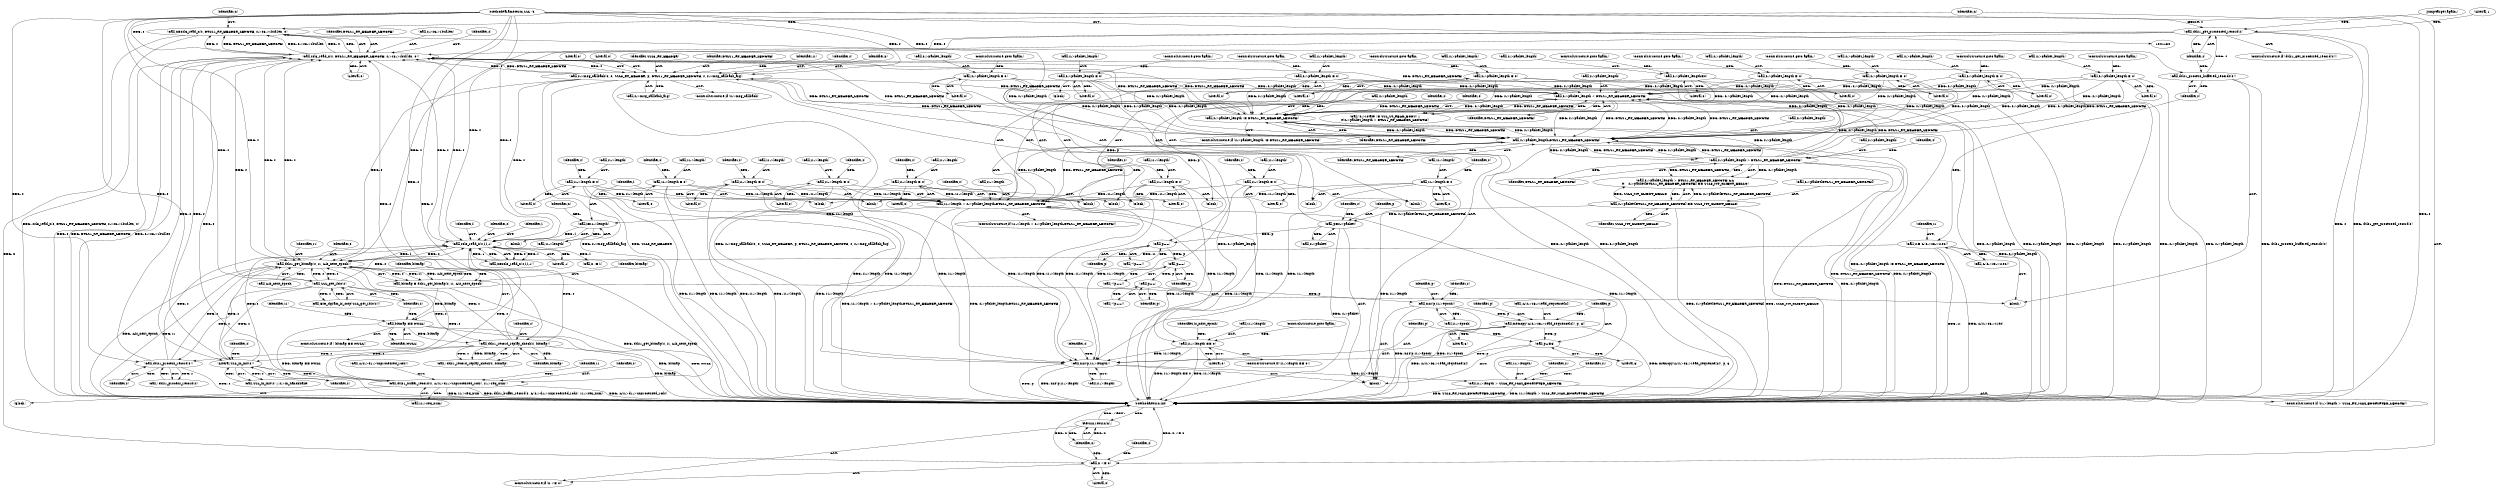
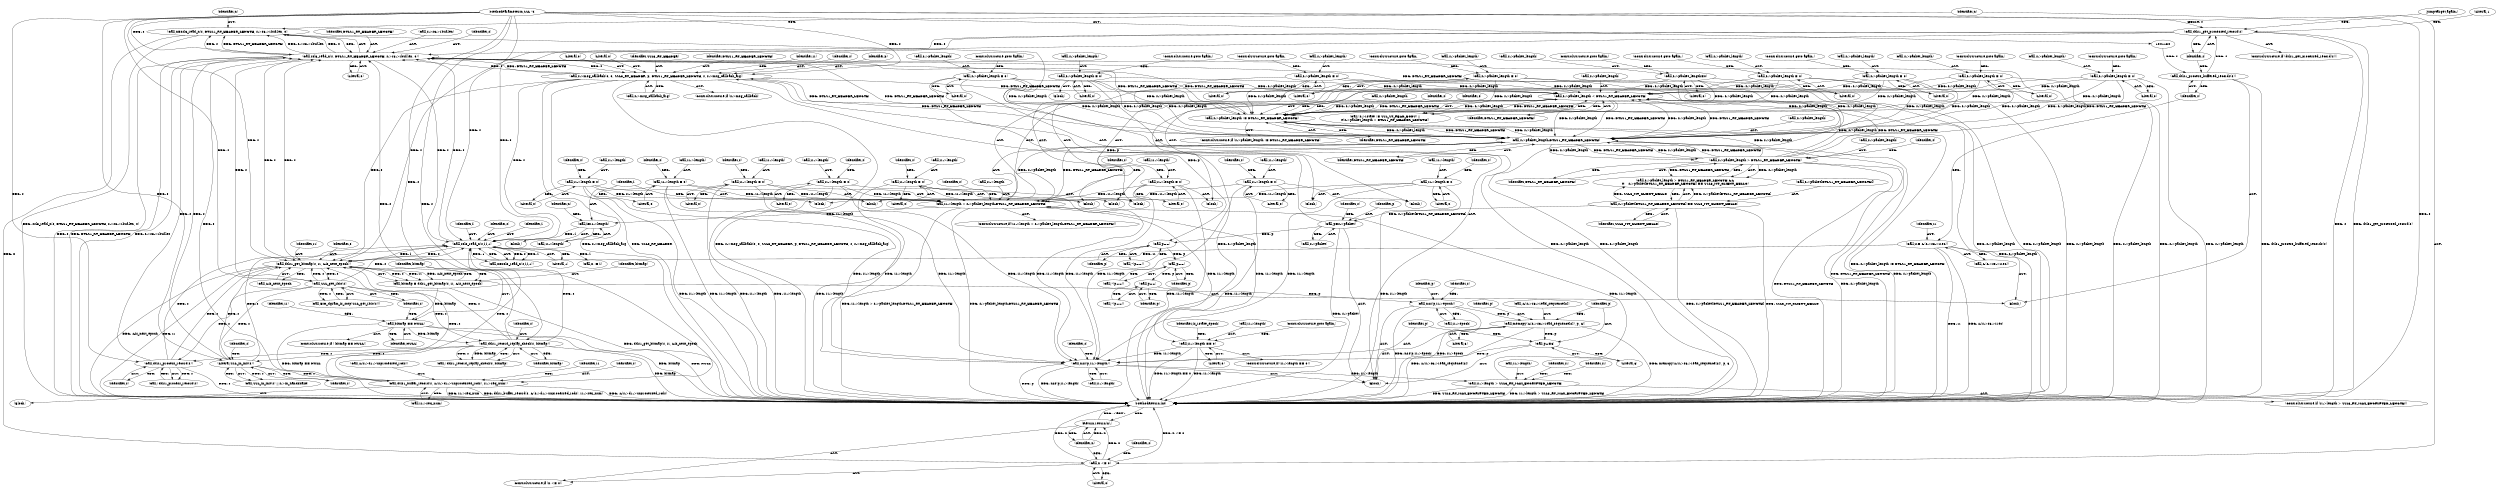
(1364, 50) -> (2169, 63)
none -> (1425, 102)
(1198, 324) -> (1198, 324)
none -> (1108, 444)
